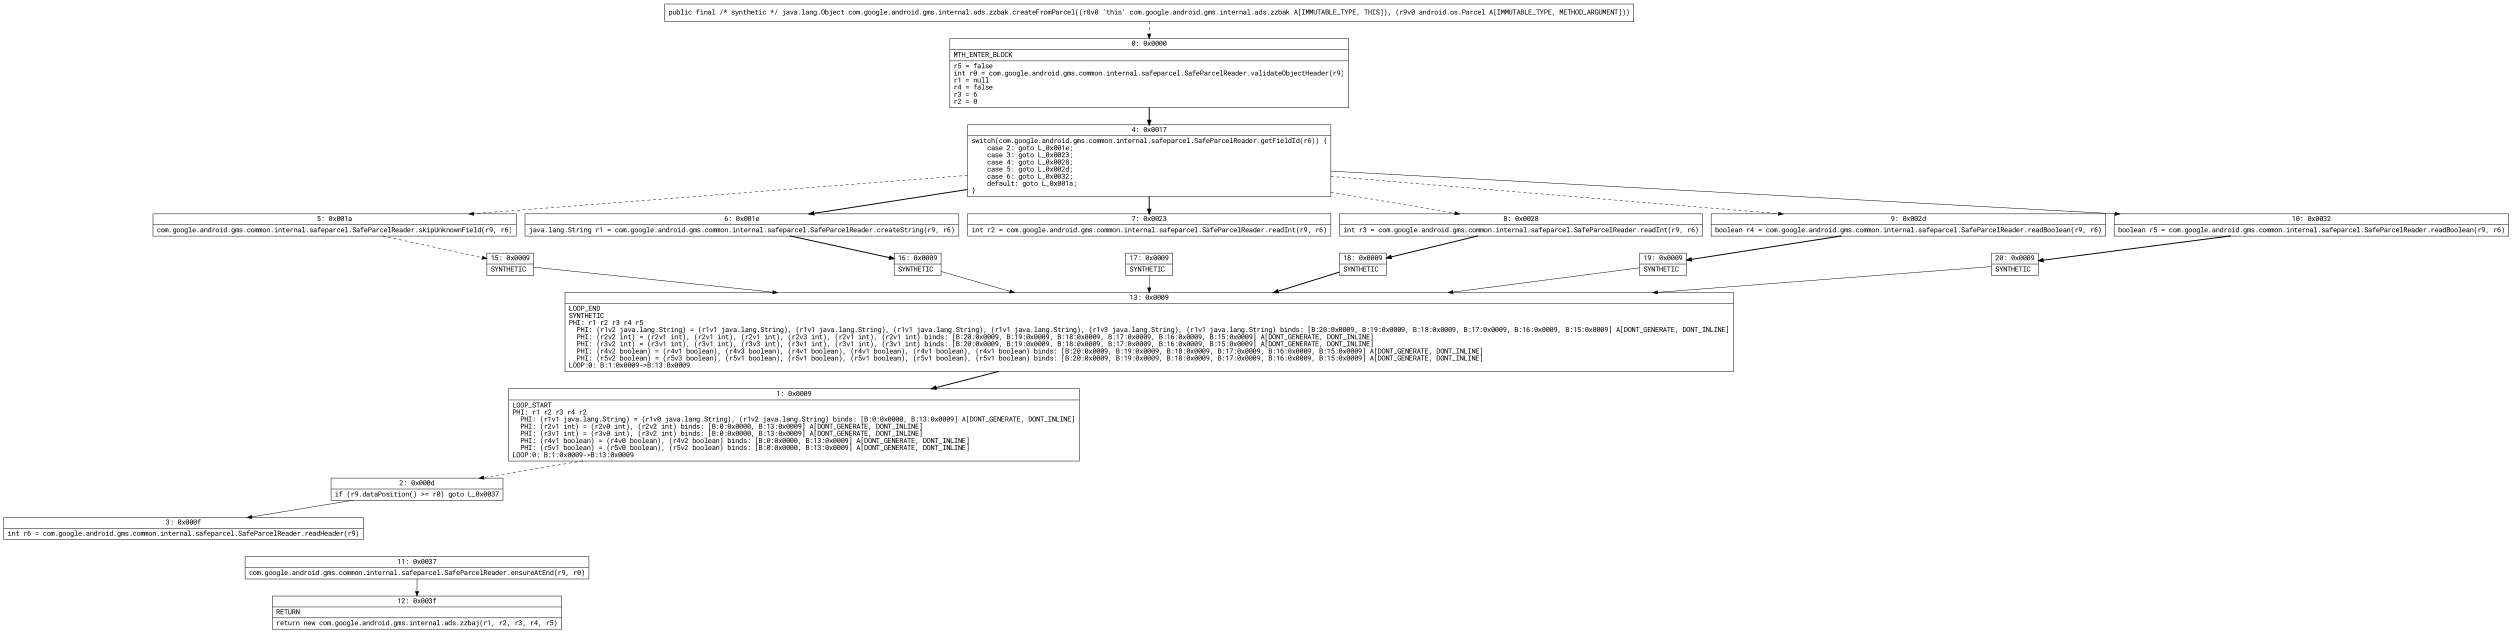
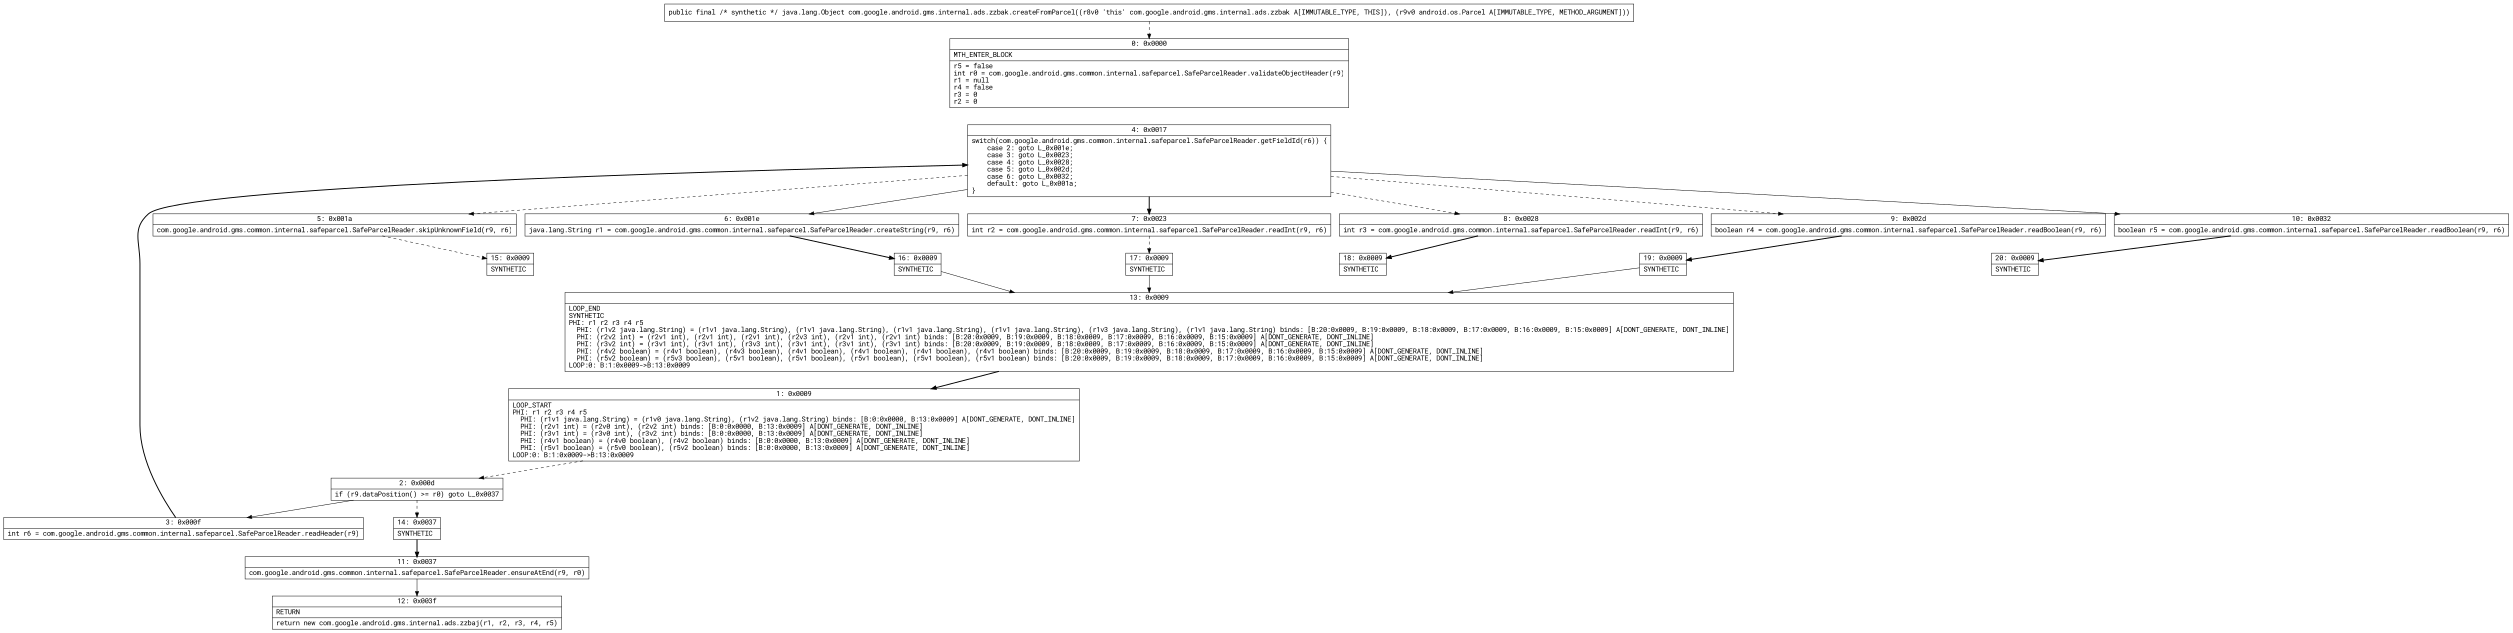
(965, 95) -> (965, 95)
(1149, 114) -> (397, 186)
(891, 201) -> (891, 201)
none -> (1149, 242)
(1824, 279) -> none
(653, 280) -> none
(1309, 282) -> none
(552, 413) -> (552, 413)
none -> (417, 529)
